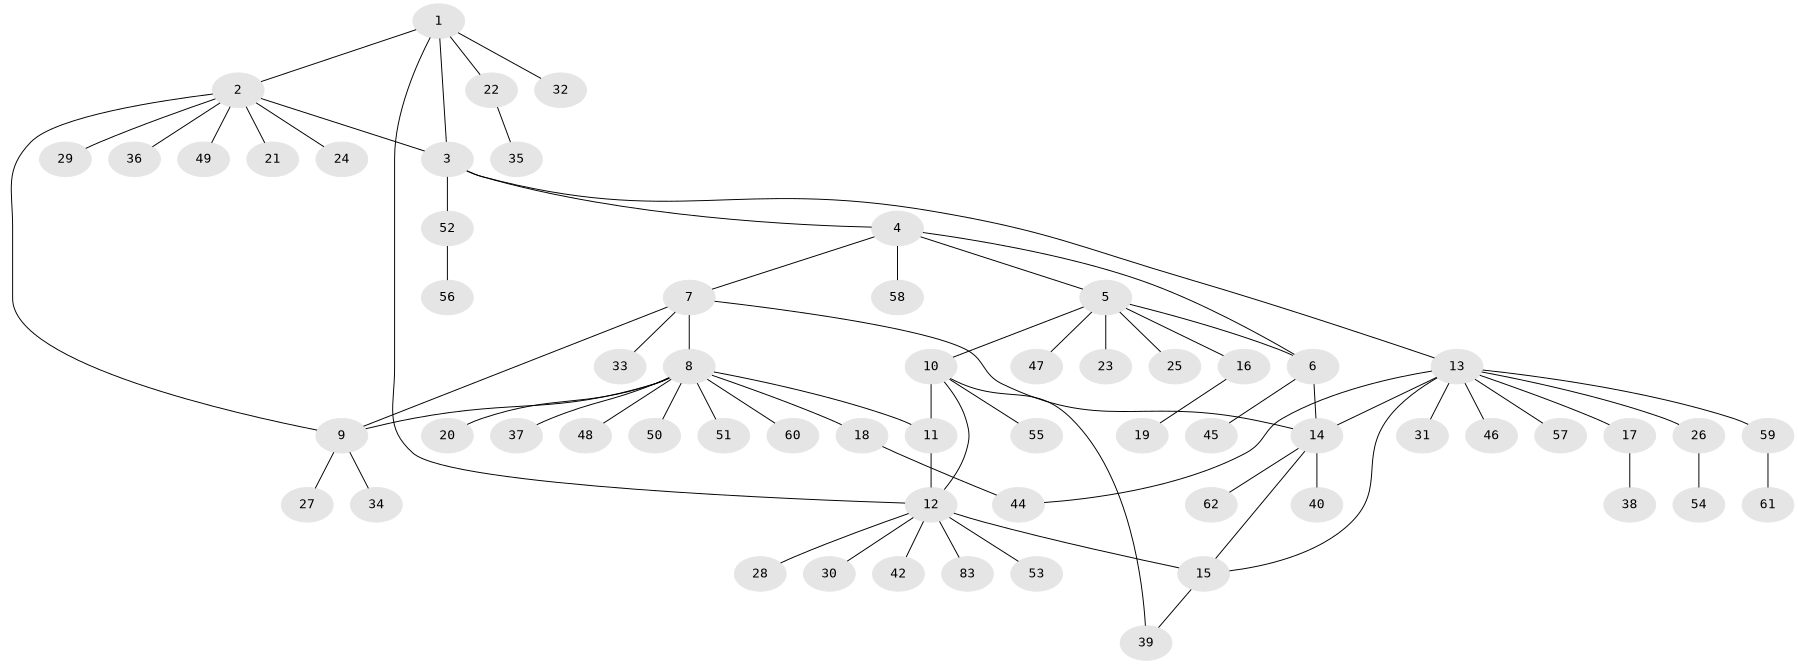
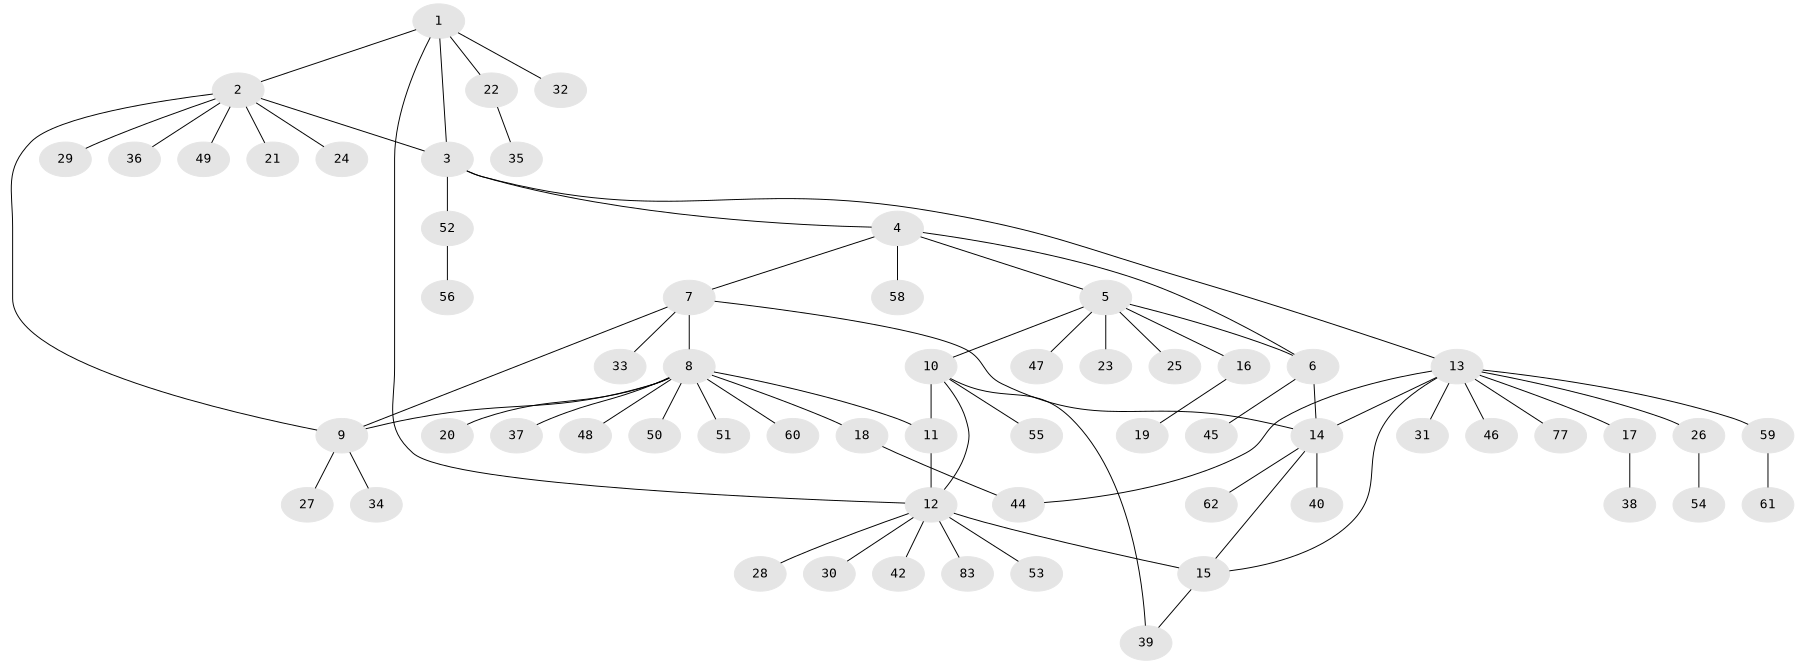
(1561, 436) -> (1561, 436)
